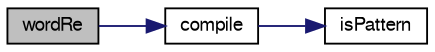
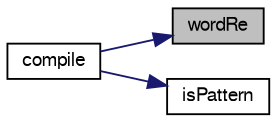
(123, 26) -> (127, 46)
